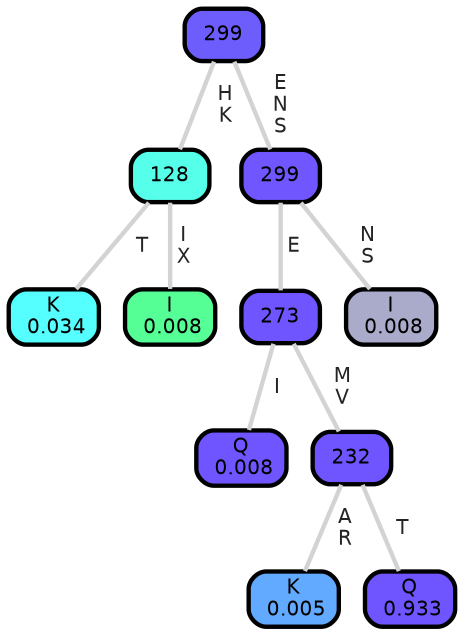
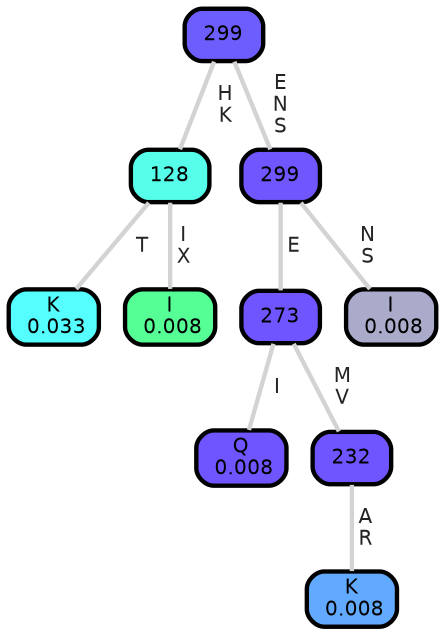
(54, 317) -> (54, 317)
(294, 599) -> (352, 599)
(410, 599) -> none
